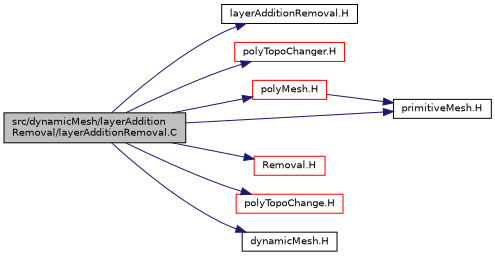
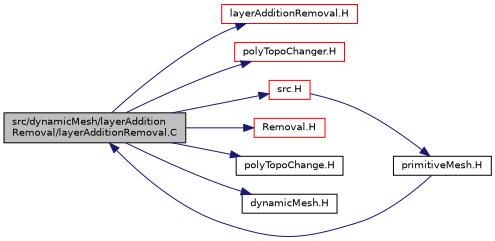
(290, 14) -> (290, 14)
(290, 90) -> (290, 90)
(285, 117) -> (270, 235)
(290, 204) -> (290, 166)
